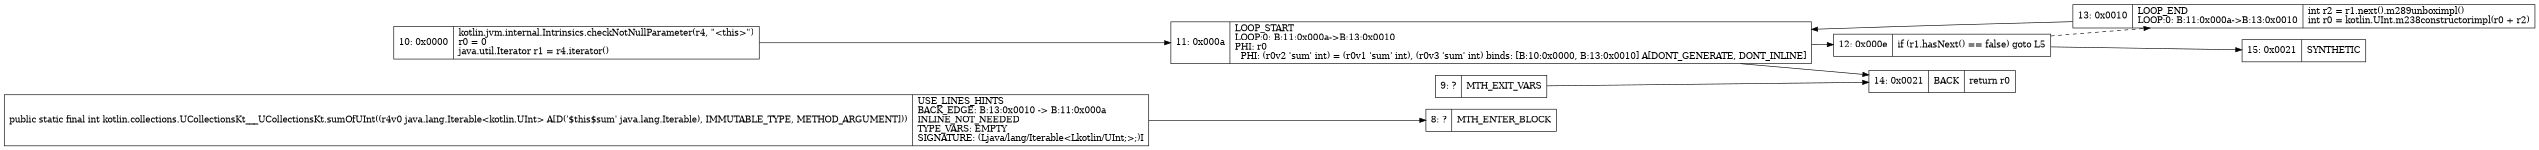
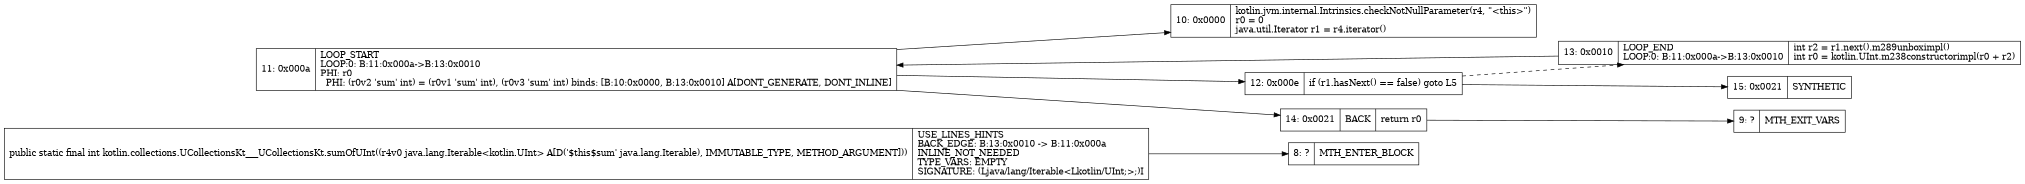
(962, 43) -> (1031, 41)
(1705, 84) -> (1577, 121)
